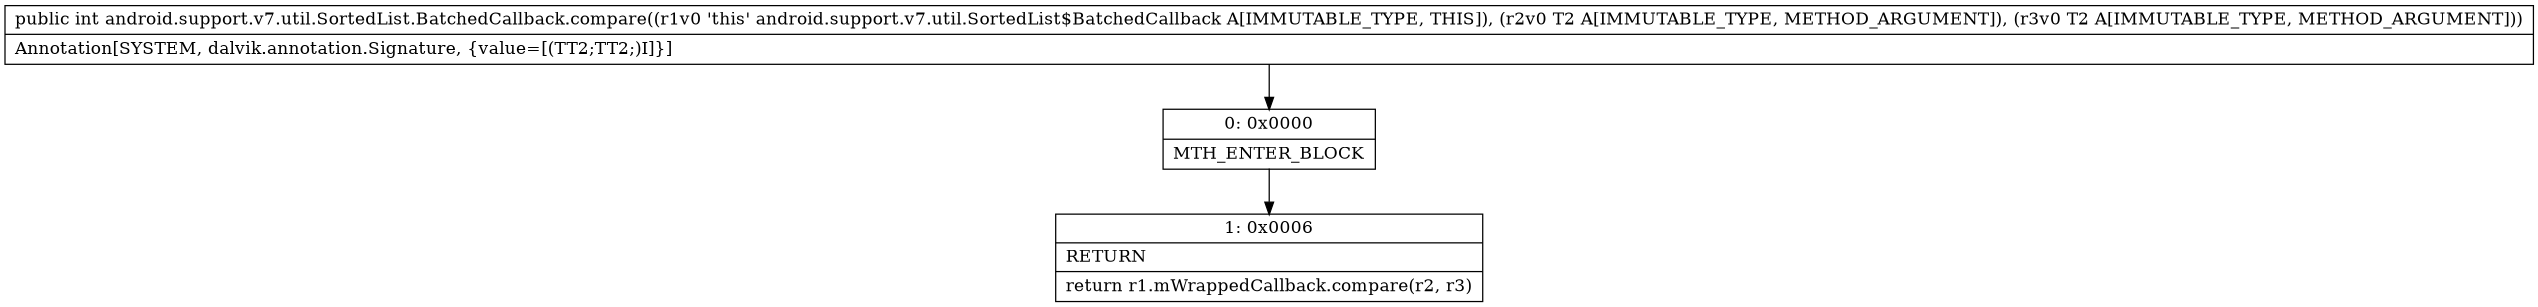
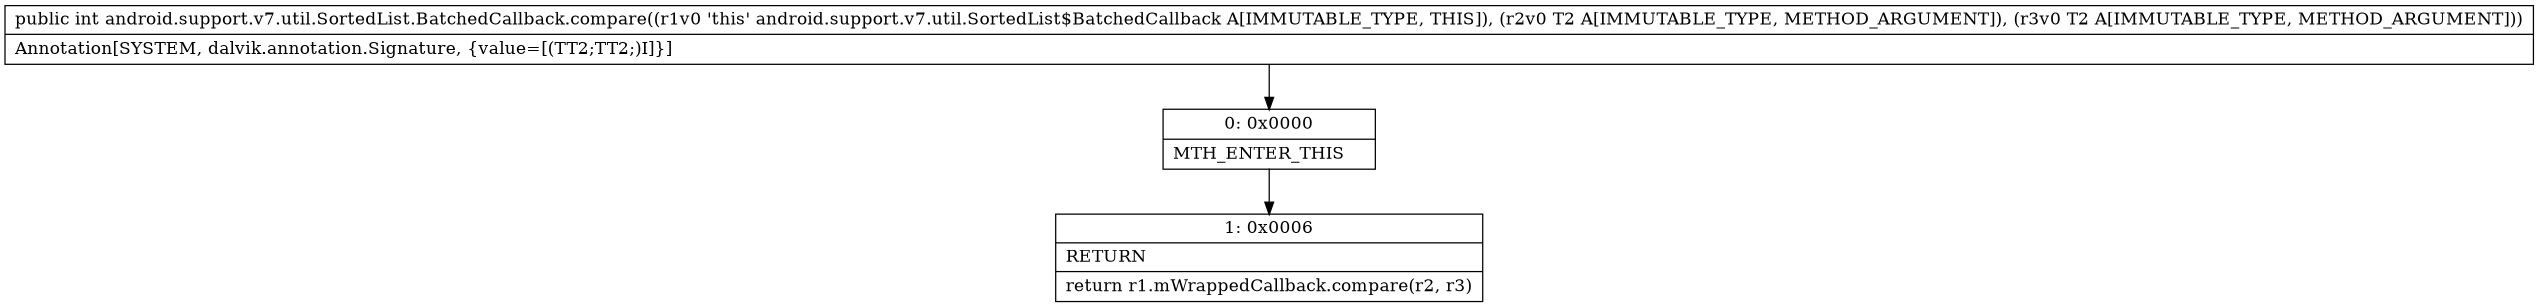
(1269, 154) -> (1259, 154)
